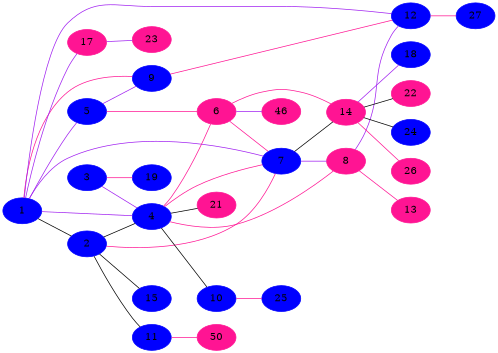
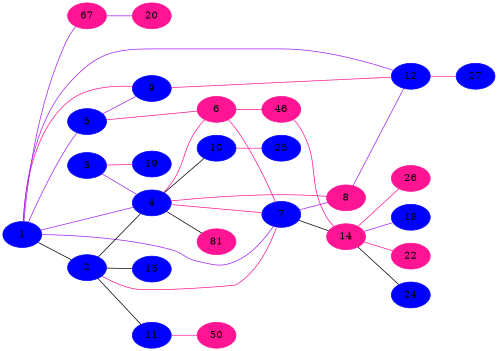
(152, 40) -> (152, 16)
(87, 42) -> (87, 16)
(282, 89) -> (314, 173)
(379, 103) -> (379, 246)
(249, 112) -> (249, 109)
(217, 205) -> (217, 242)
(411, 210) -> none
